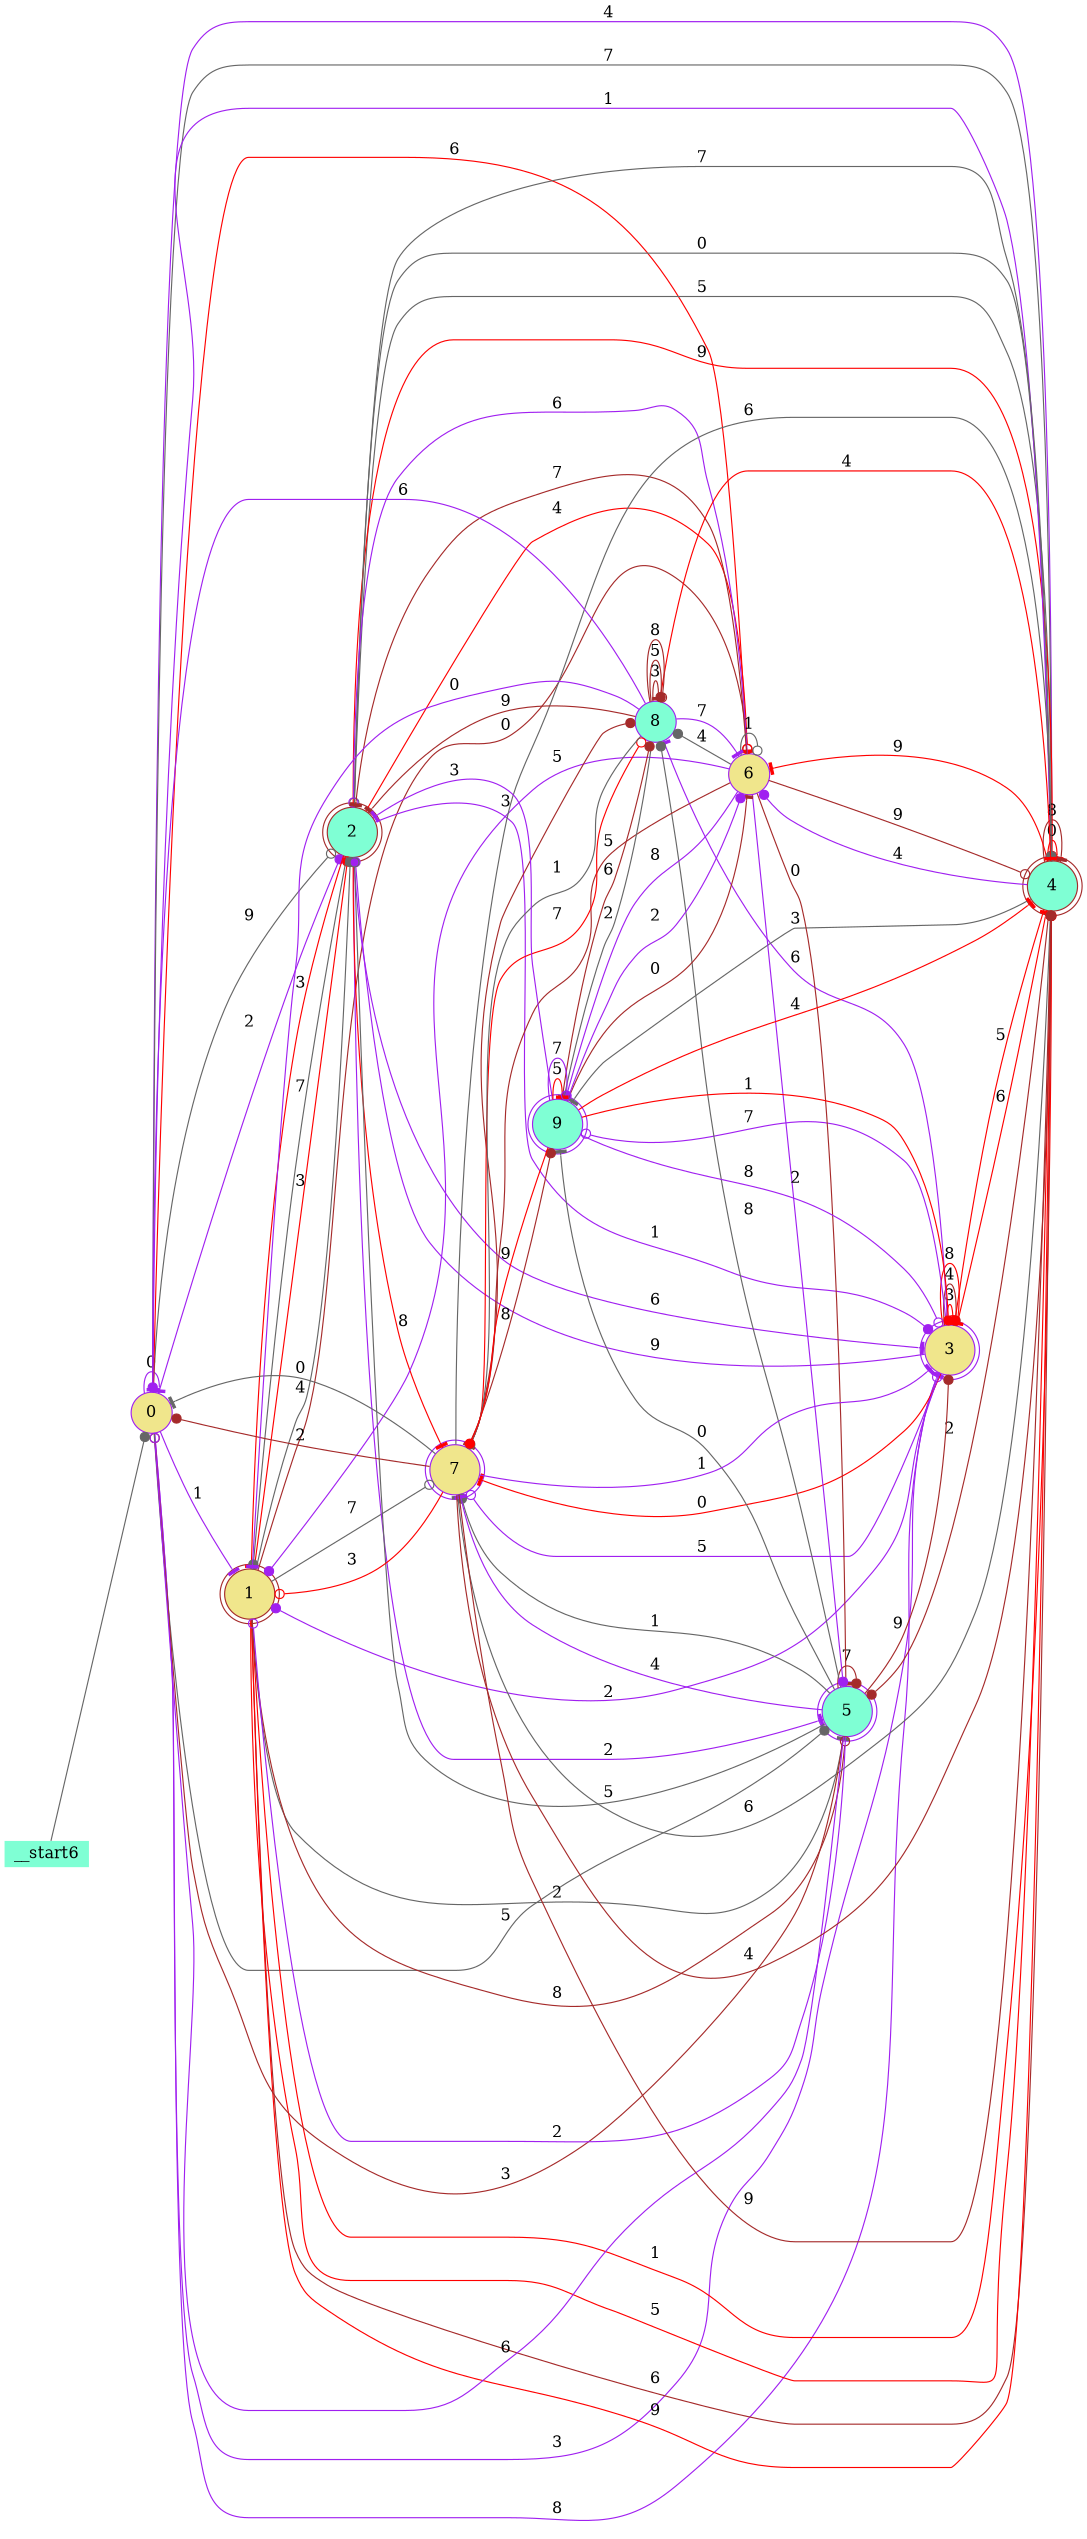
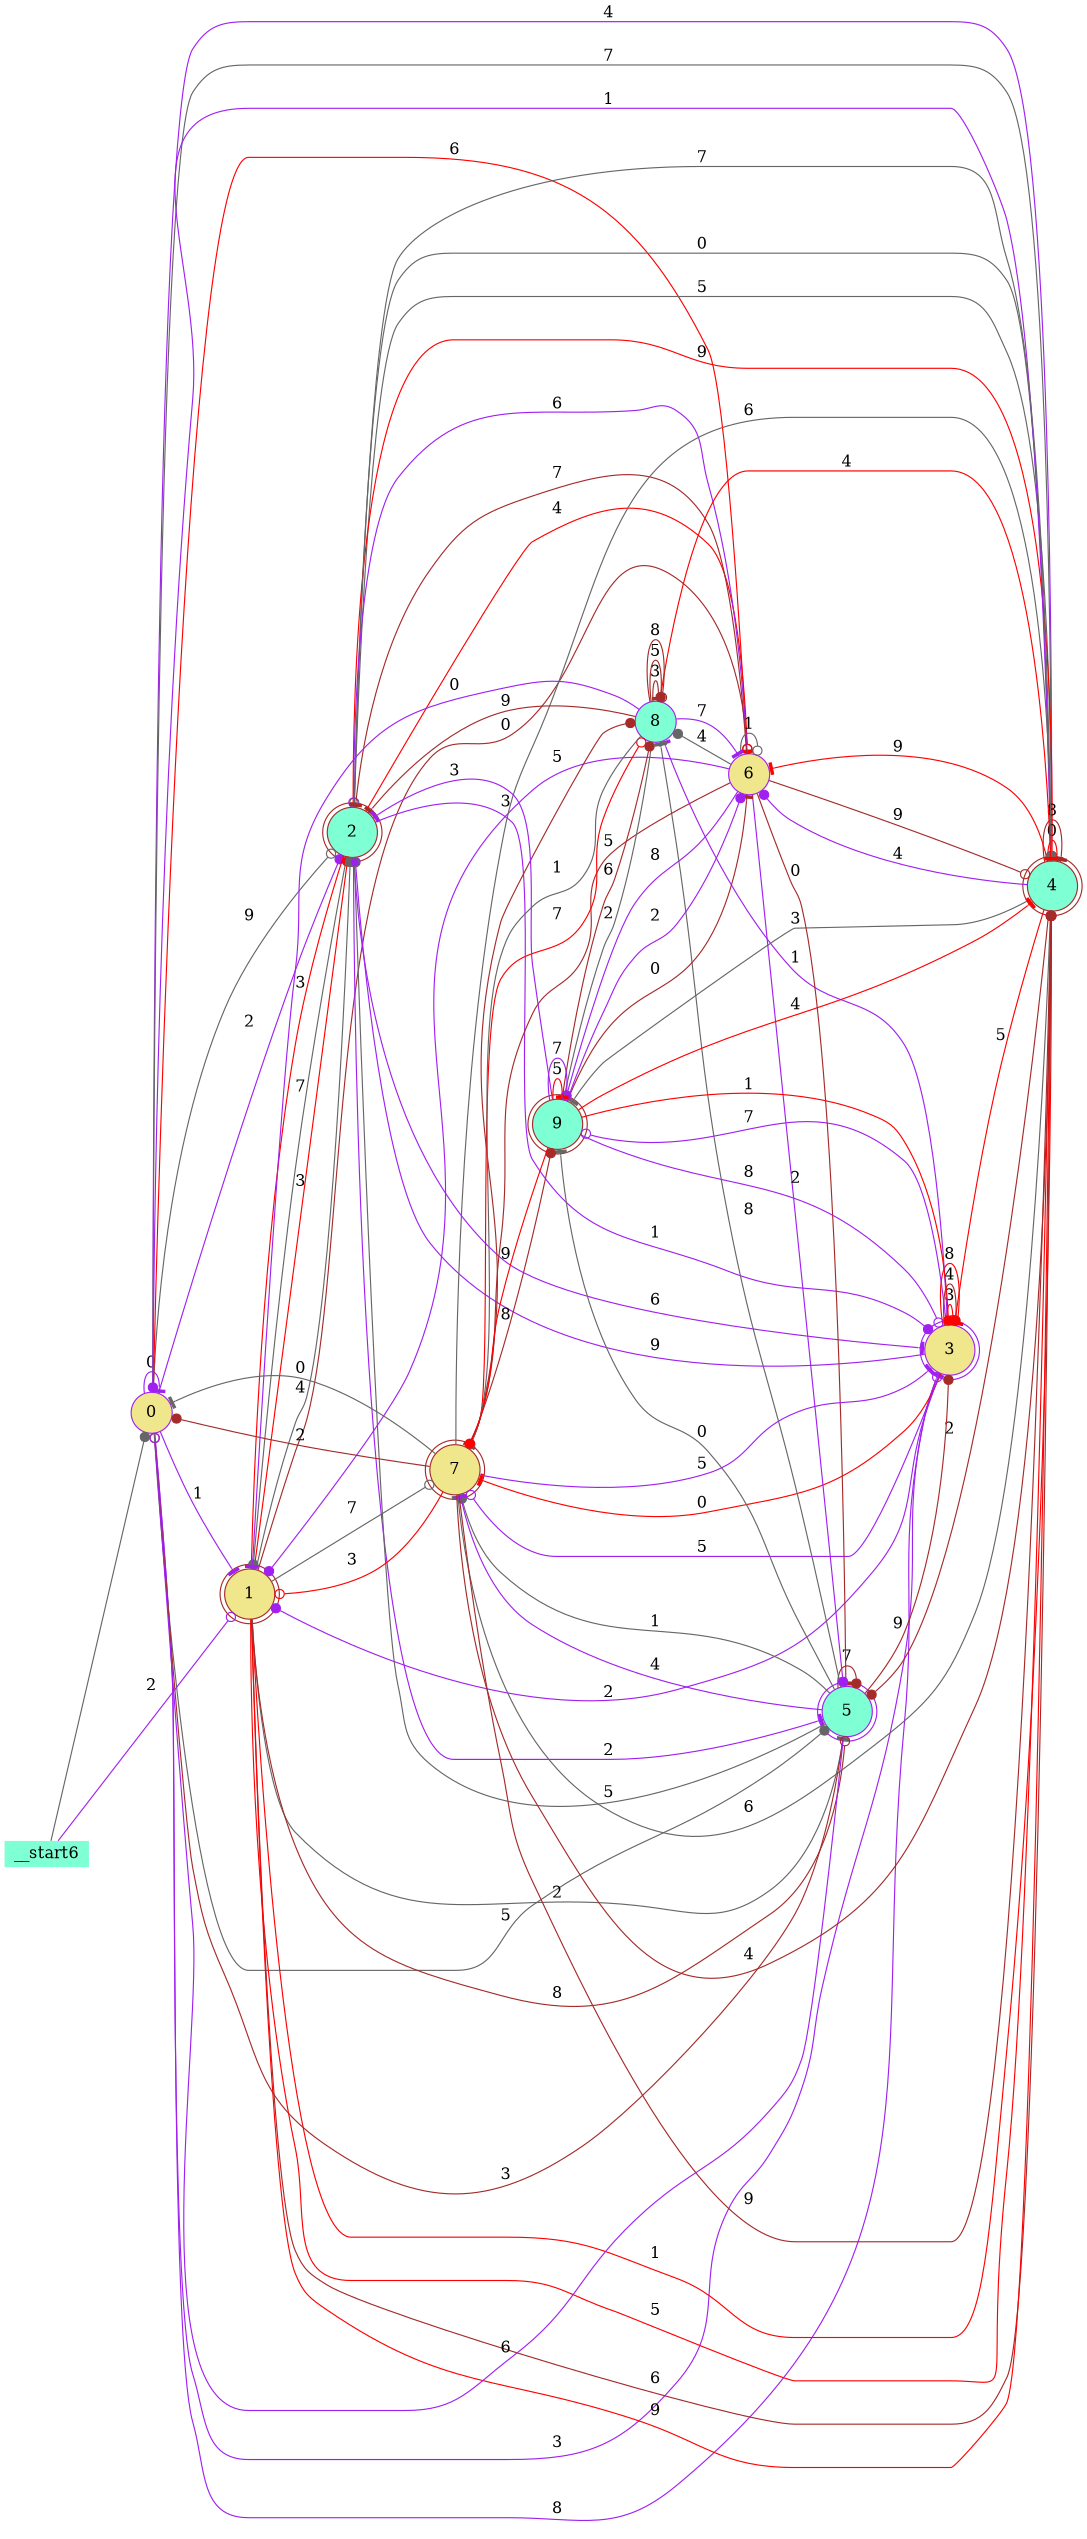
(323, 108) -> (323, 108)
(190, 656) -> none
(796, 958) -> (796, 958)
(1003, 1122) -> none
(558, 1124) -> (558, 1124)
(374, 1199) -> none
(729, 1222) -> (729, 1222)
(702, 1465) -> (702, 1465)
(455, 1470) -> (455, 1470)
(481, 2141) -> (143, 1731)
